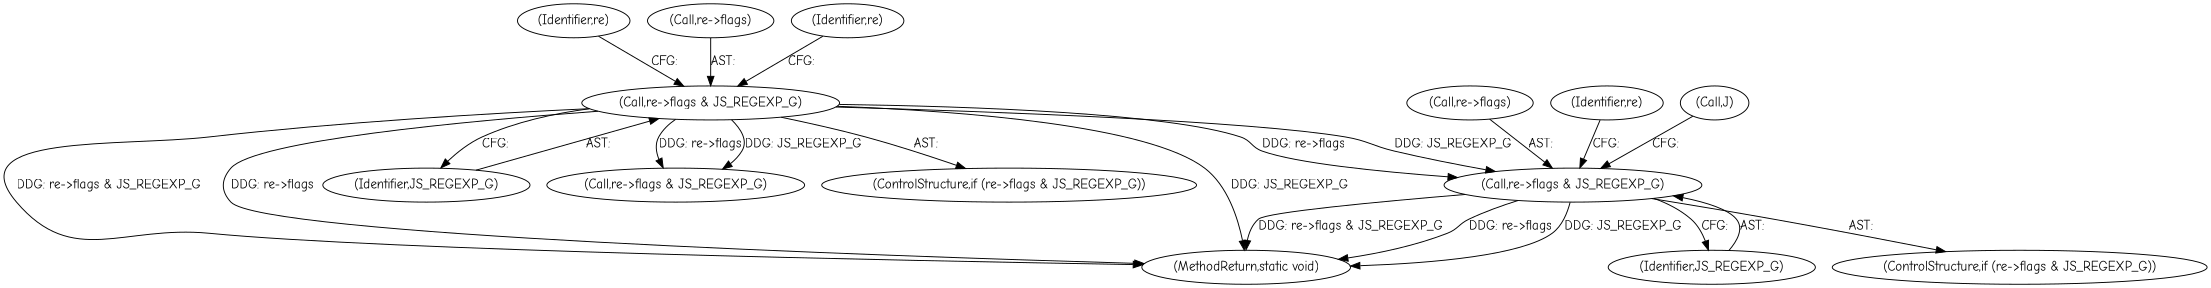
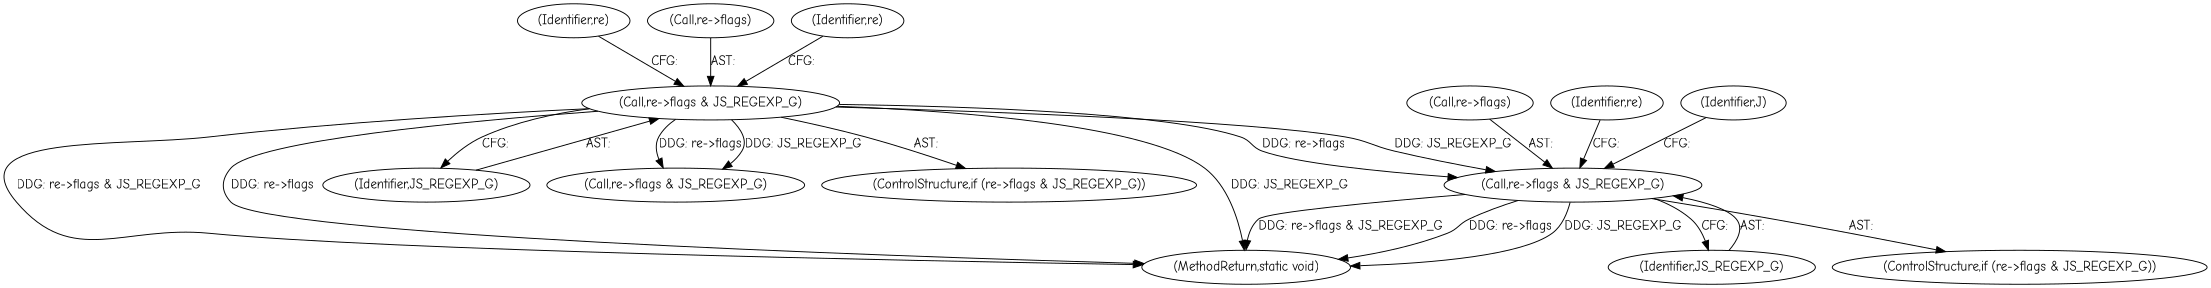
(1715, 103) -> (1734, 103)
